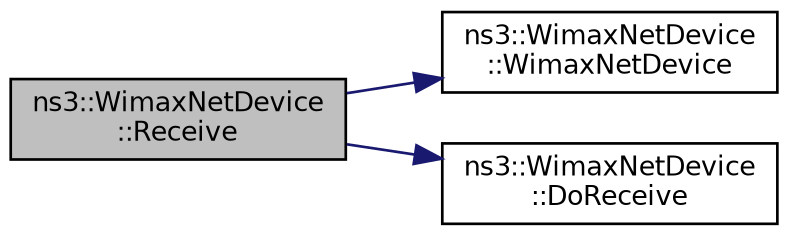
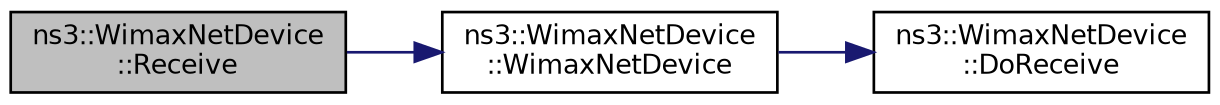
(381, 149) -> (812, 52)
